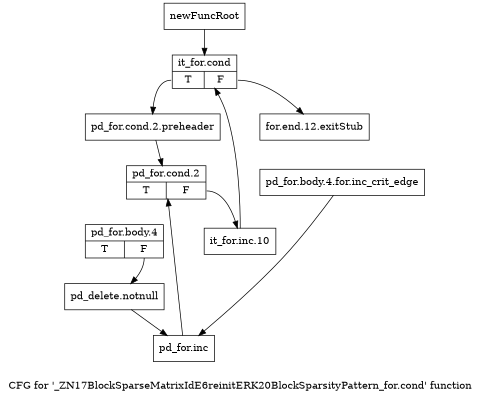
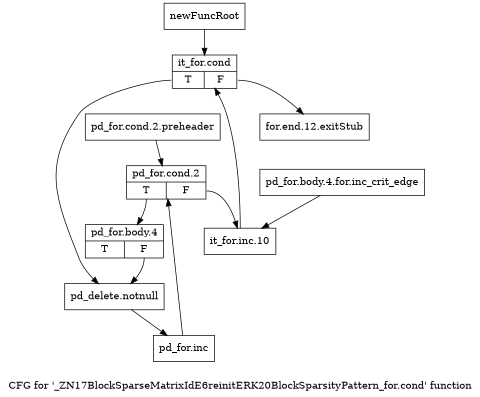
(158, 90) -> (61, 148)
none -> (145, 209)
(273, 268) -> (294, 210)
